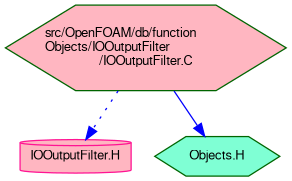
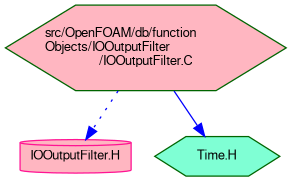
(217, 156) -> (217, 156)
